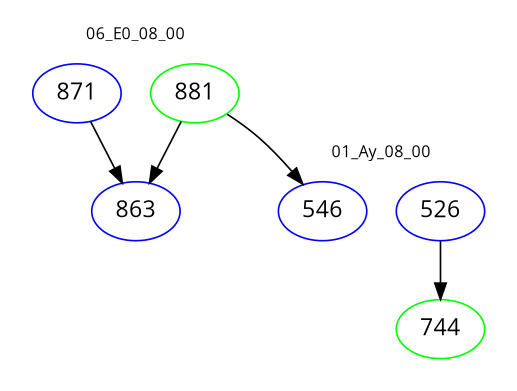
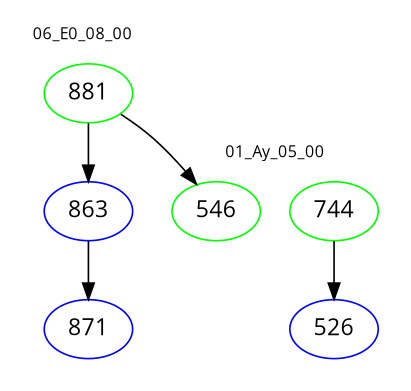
(103, 145) -> (88, 262)
(382, 153) -> (275, 153)
(323, 211) -> (216, 211)
(440, 262) -> (334, 262)
